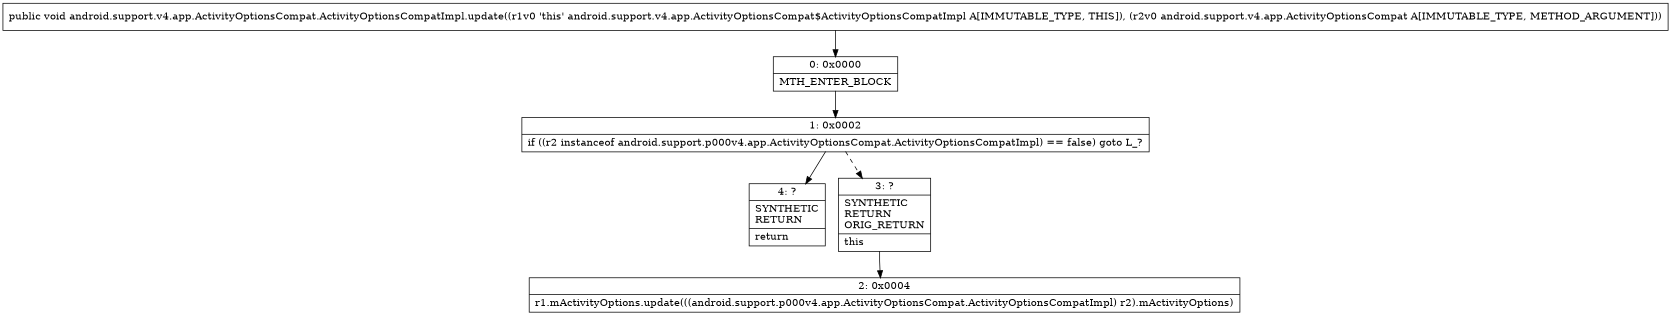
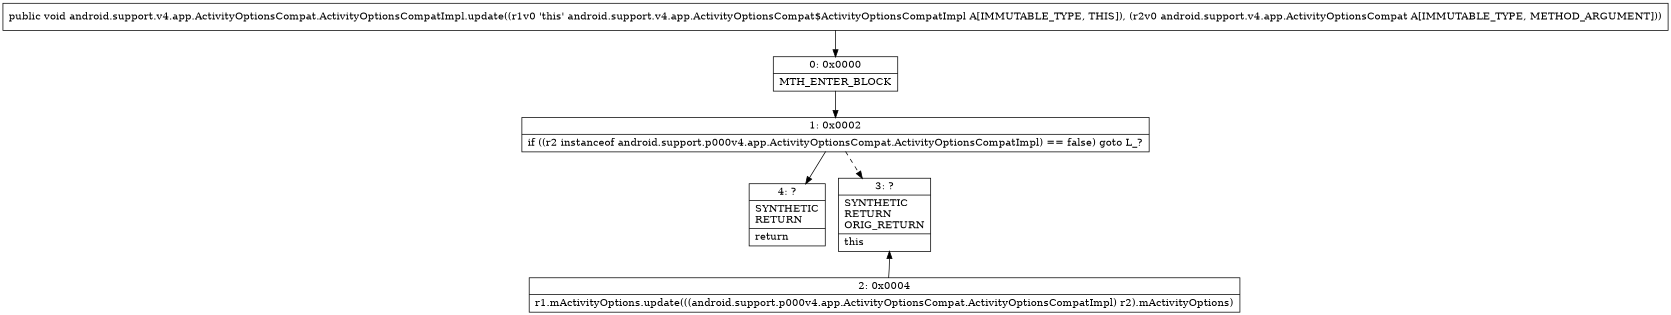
(880, 261) -> (889, 268)
